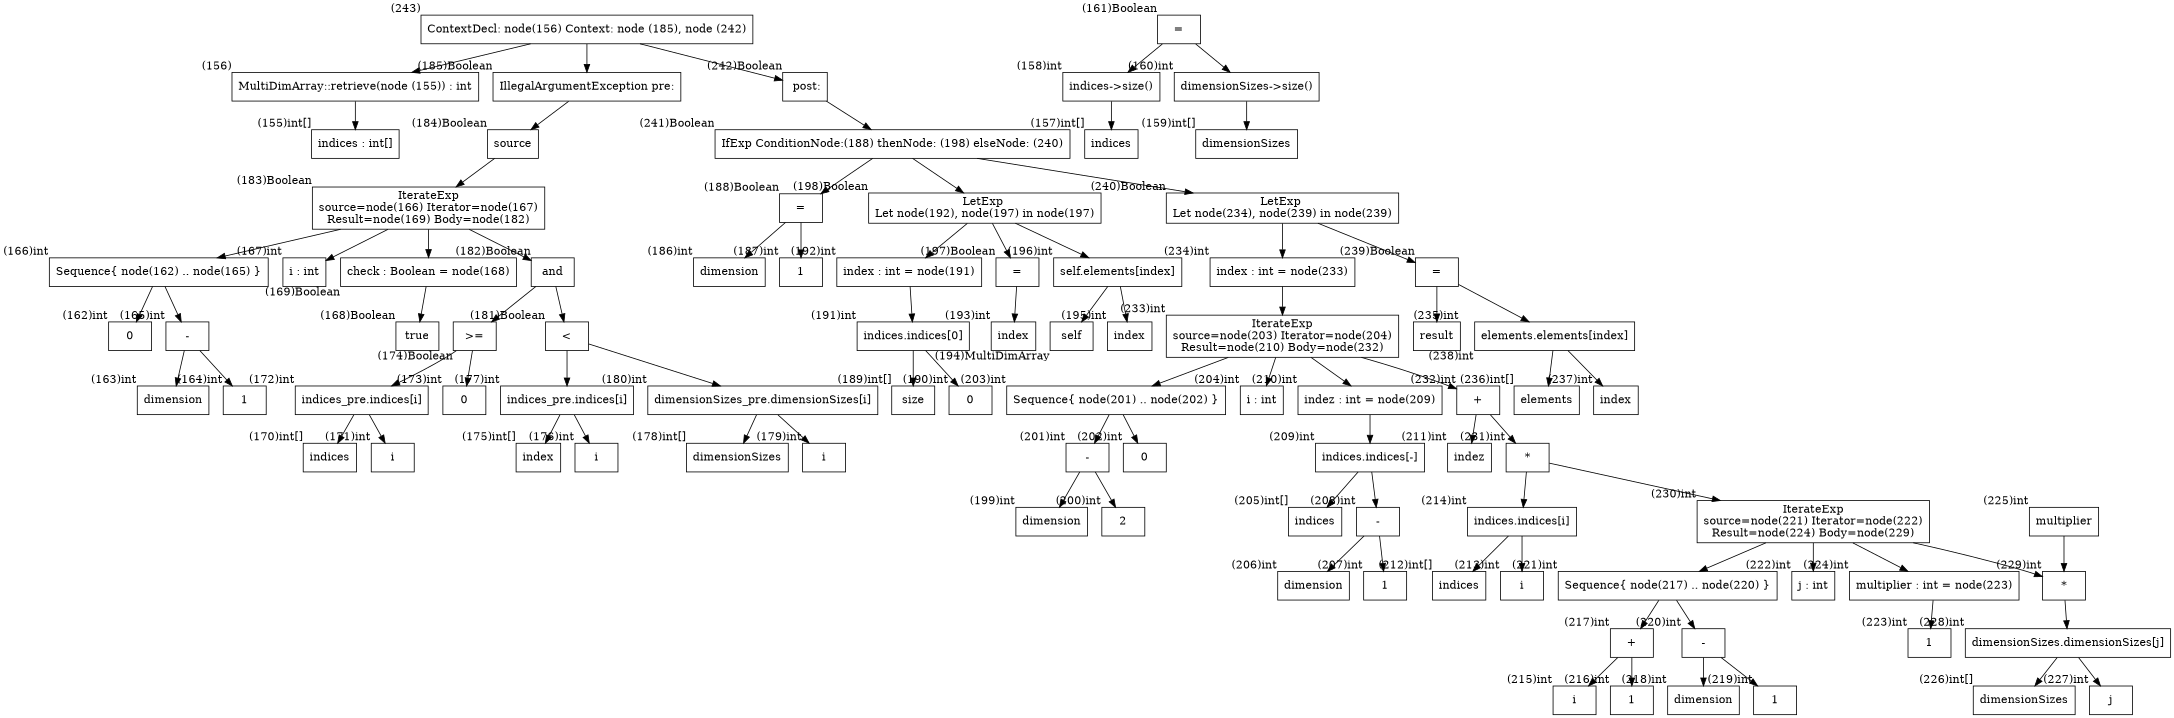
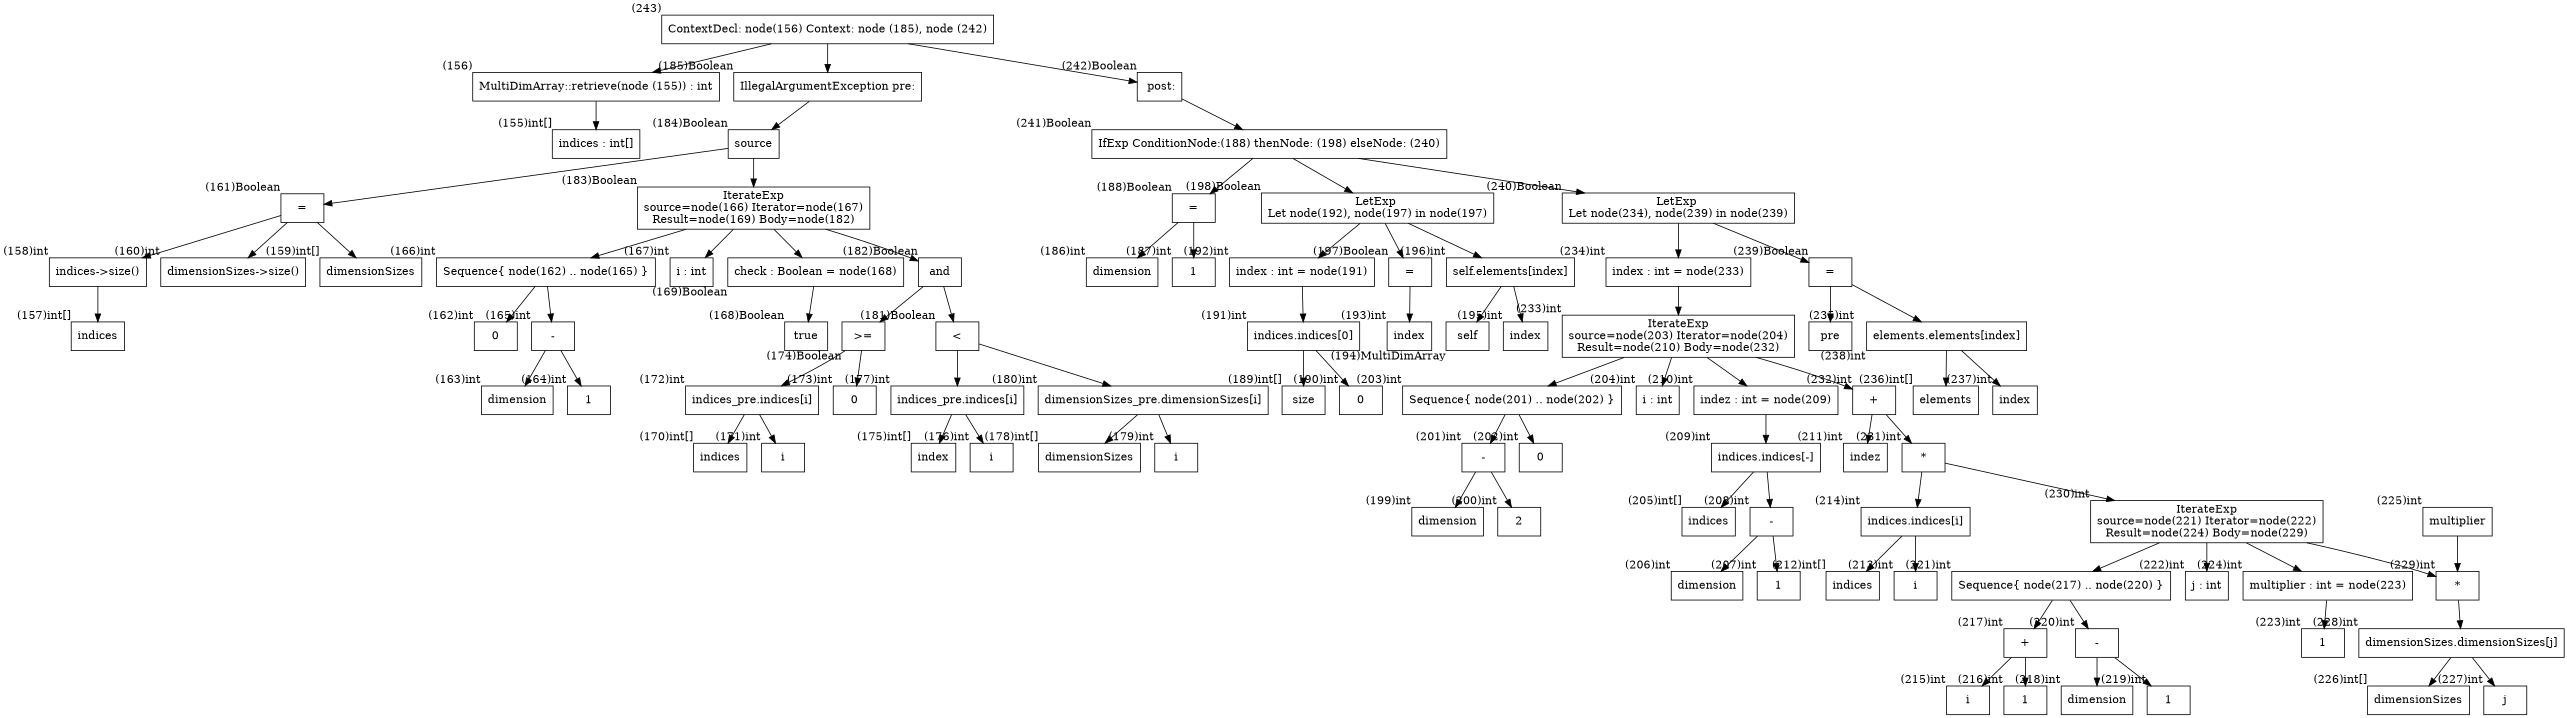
(1247, 111) -> (334, 237)
none -> (530, 176)
(1437, 336) -> (1830, 336)
